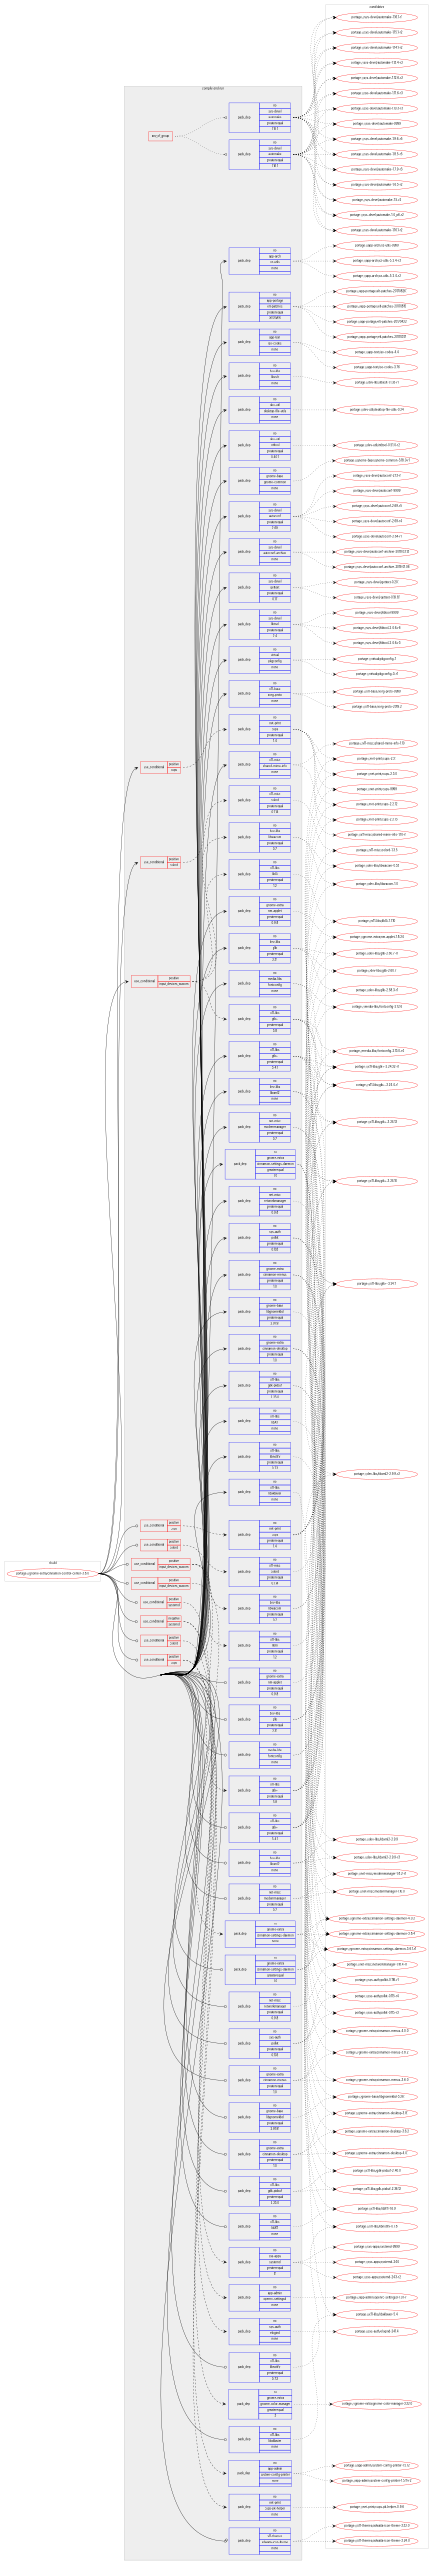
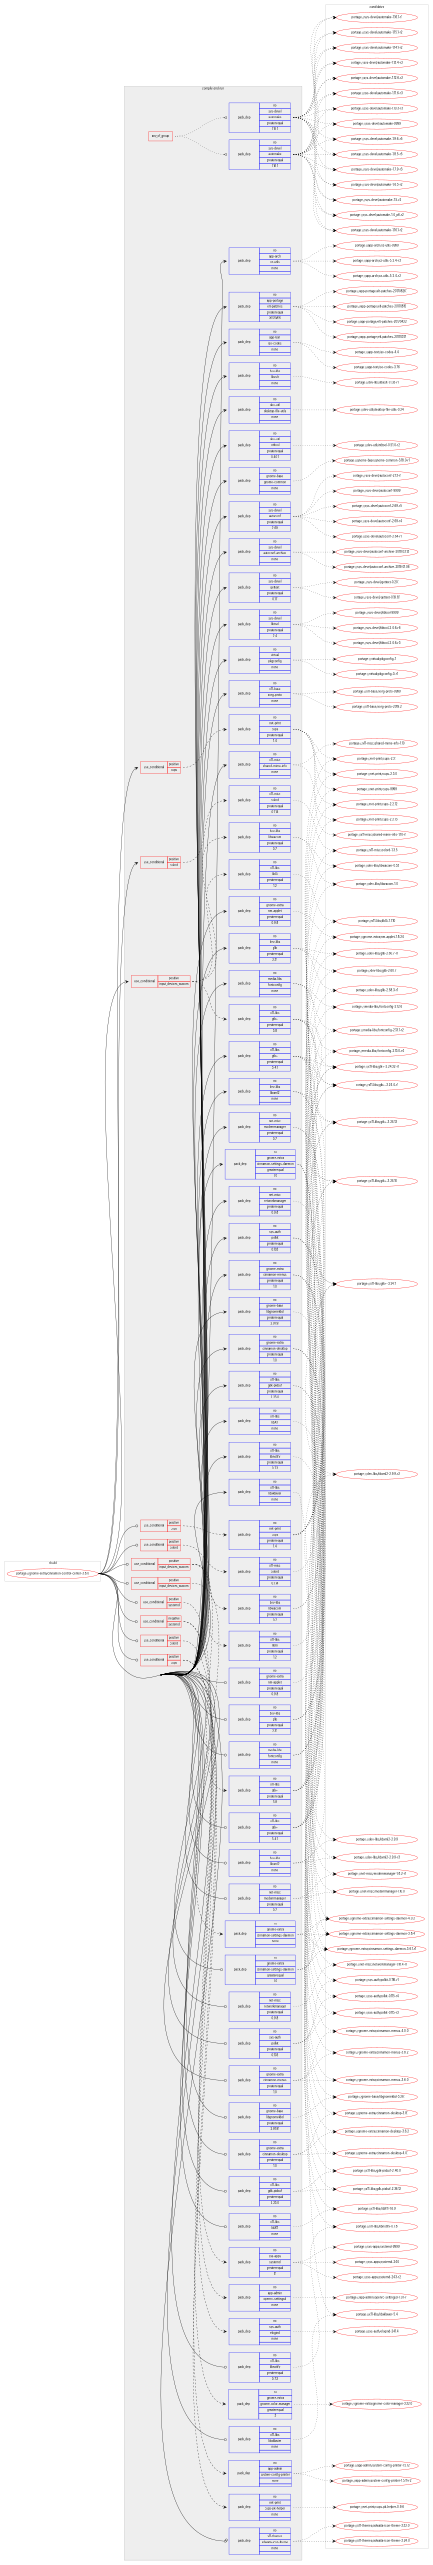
none -> (377, 1031)
